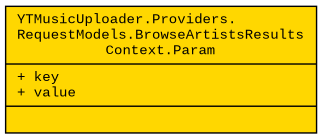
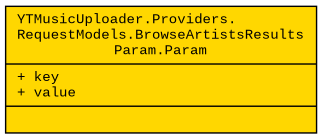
(161, 50) -> (161, 50)
